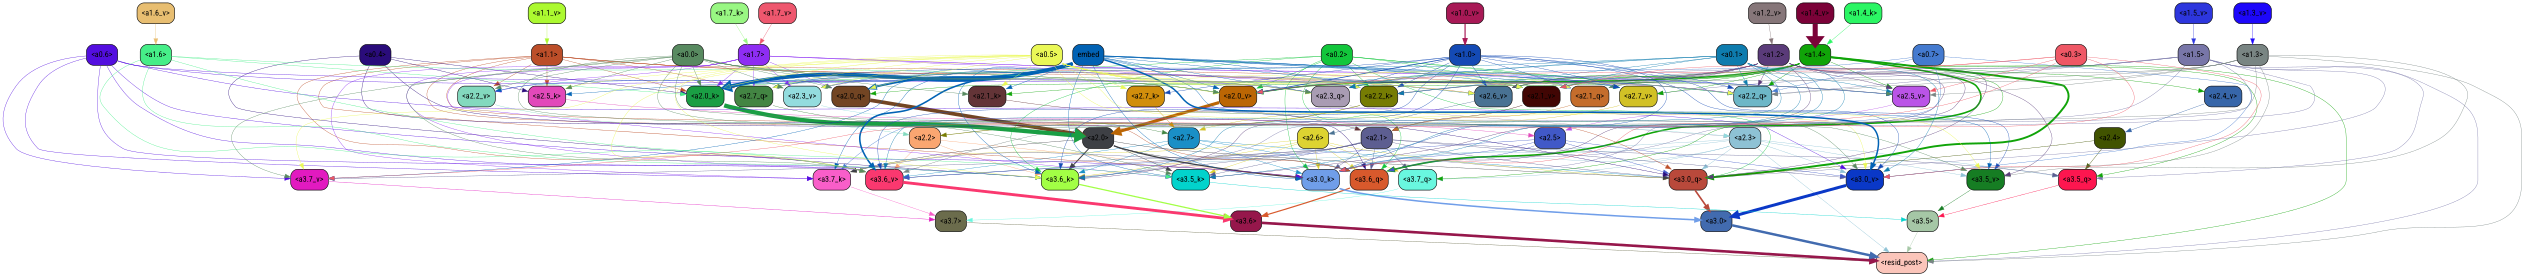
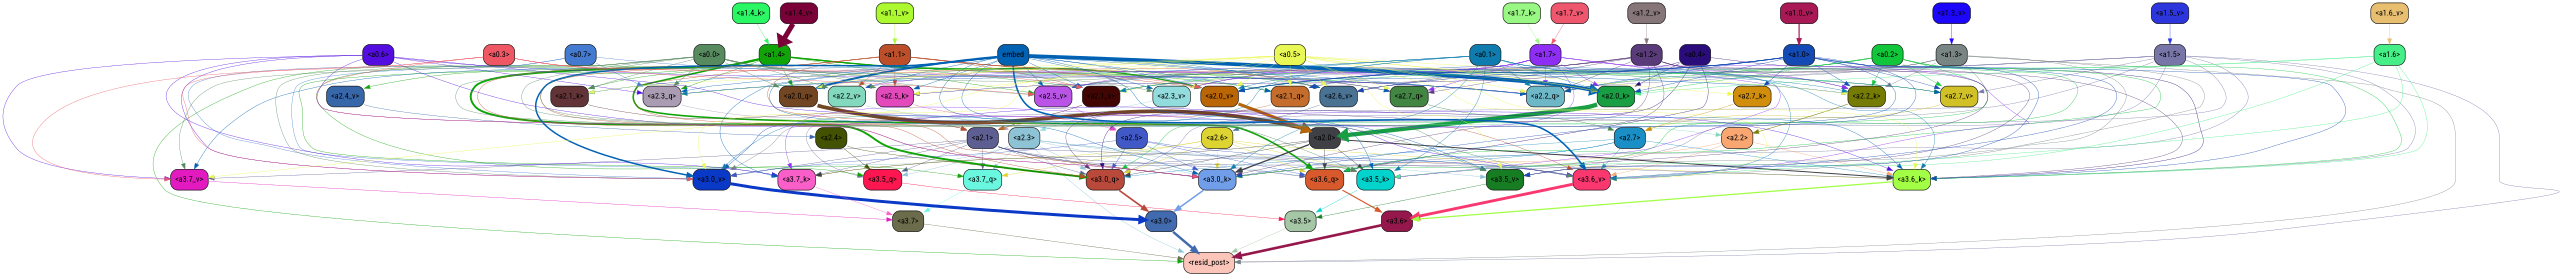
(827, 124) -> (666, 116)
